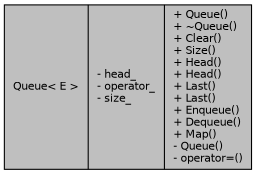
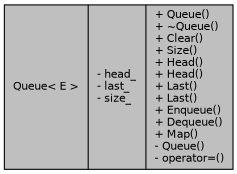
(126, 87) -> (114, 87)
